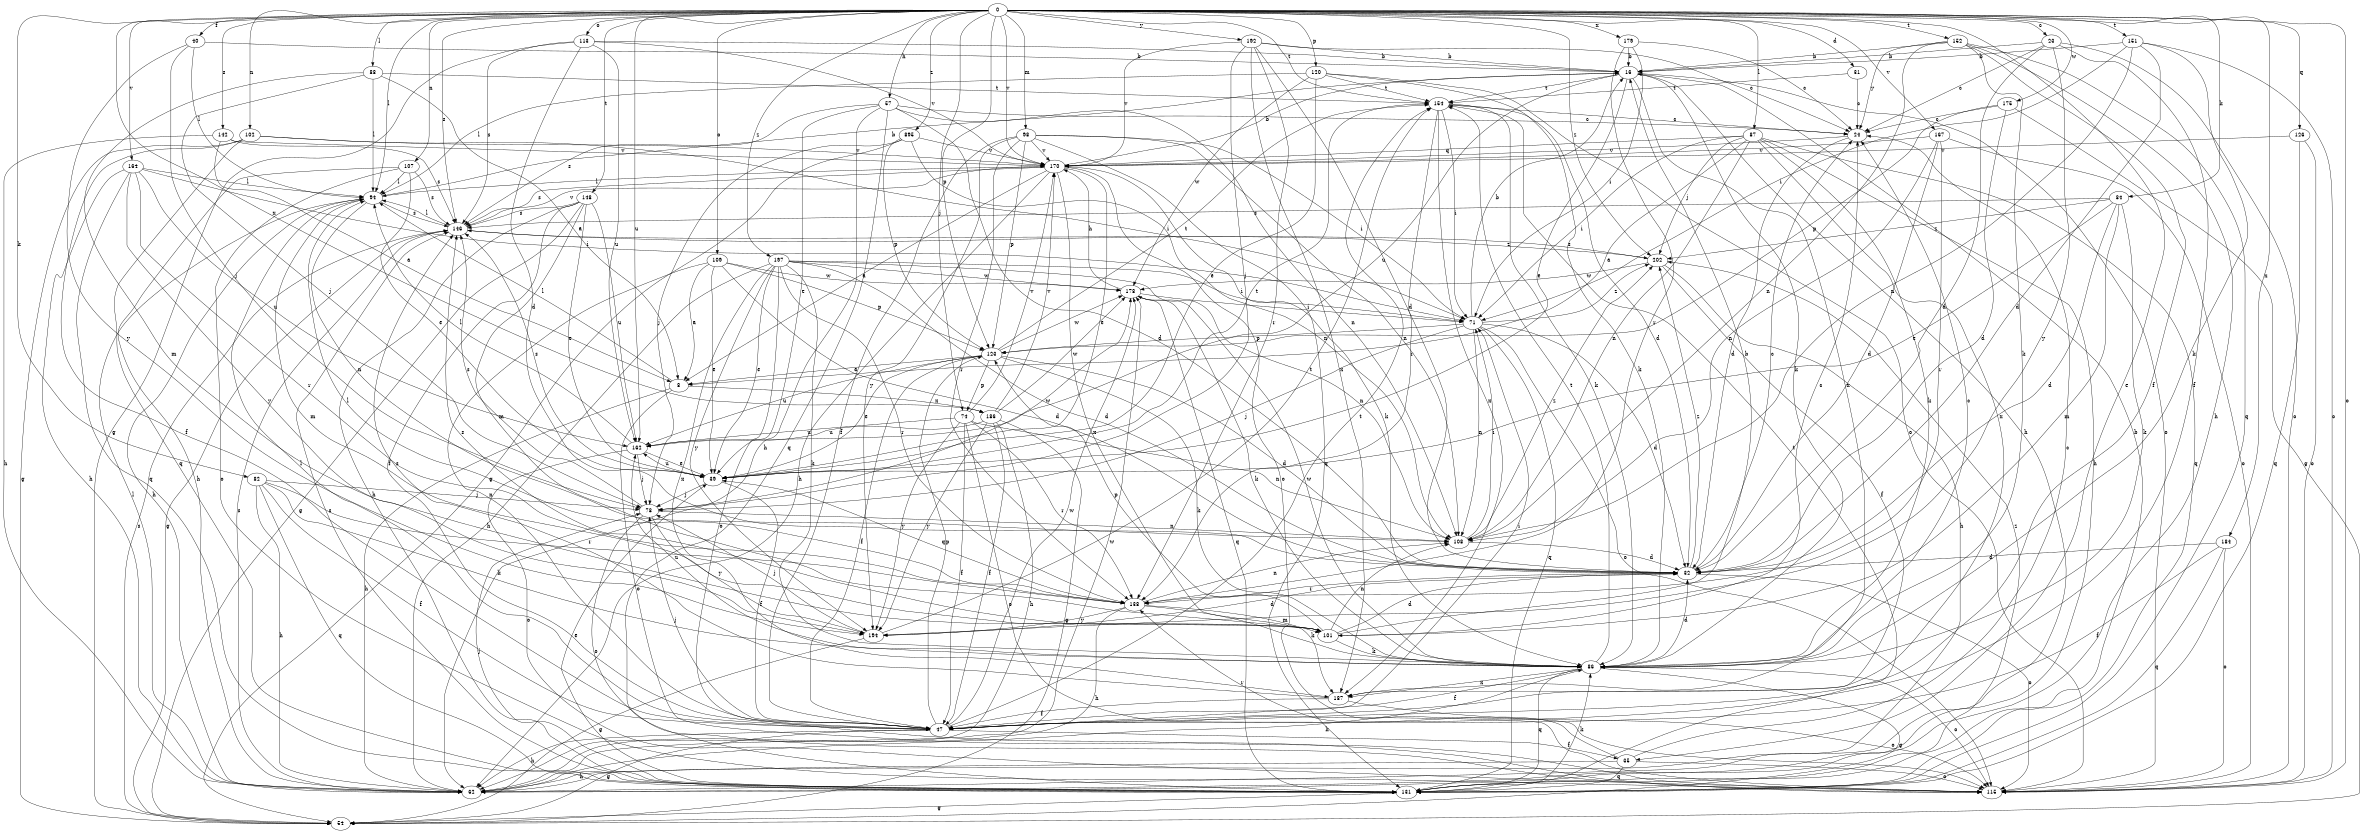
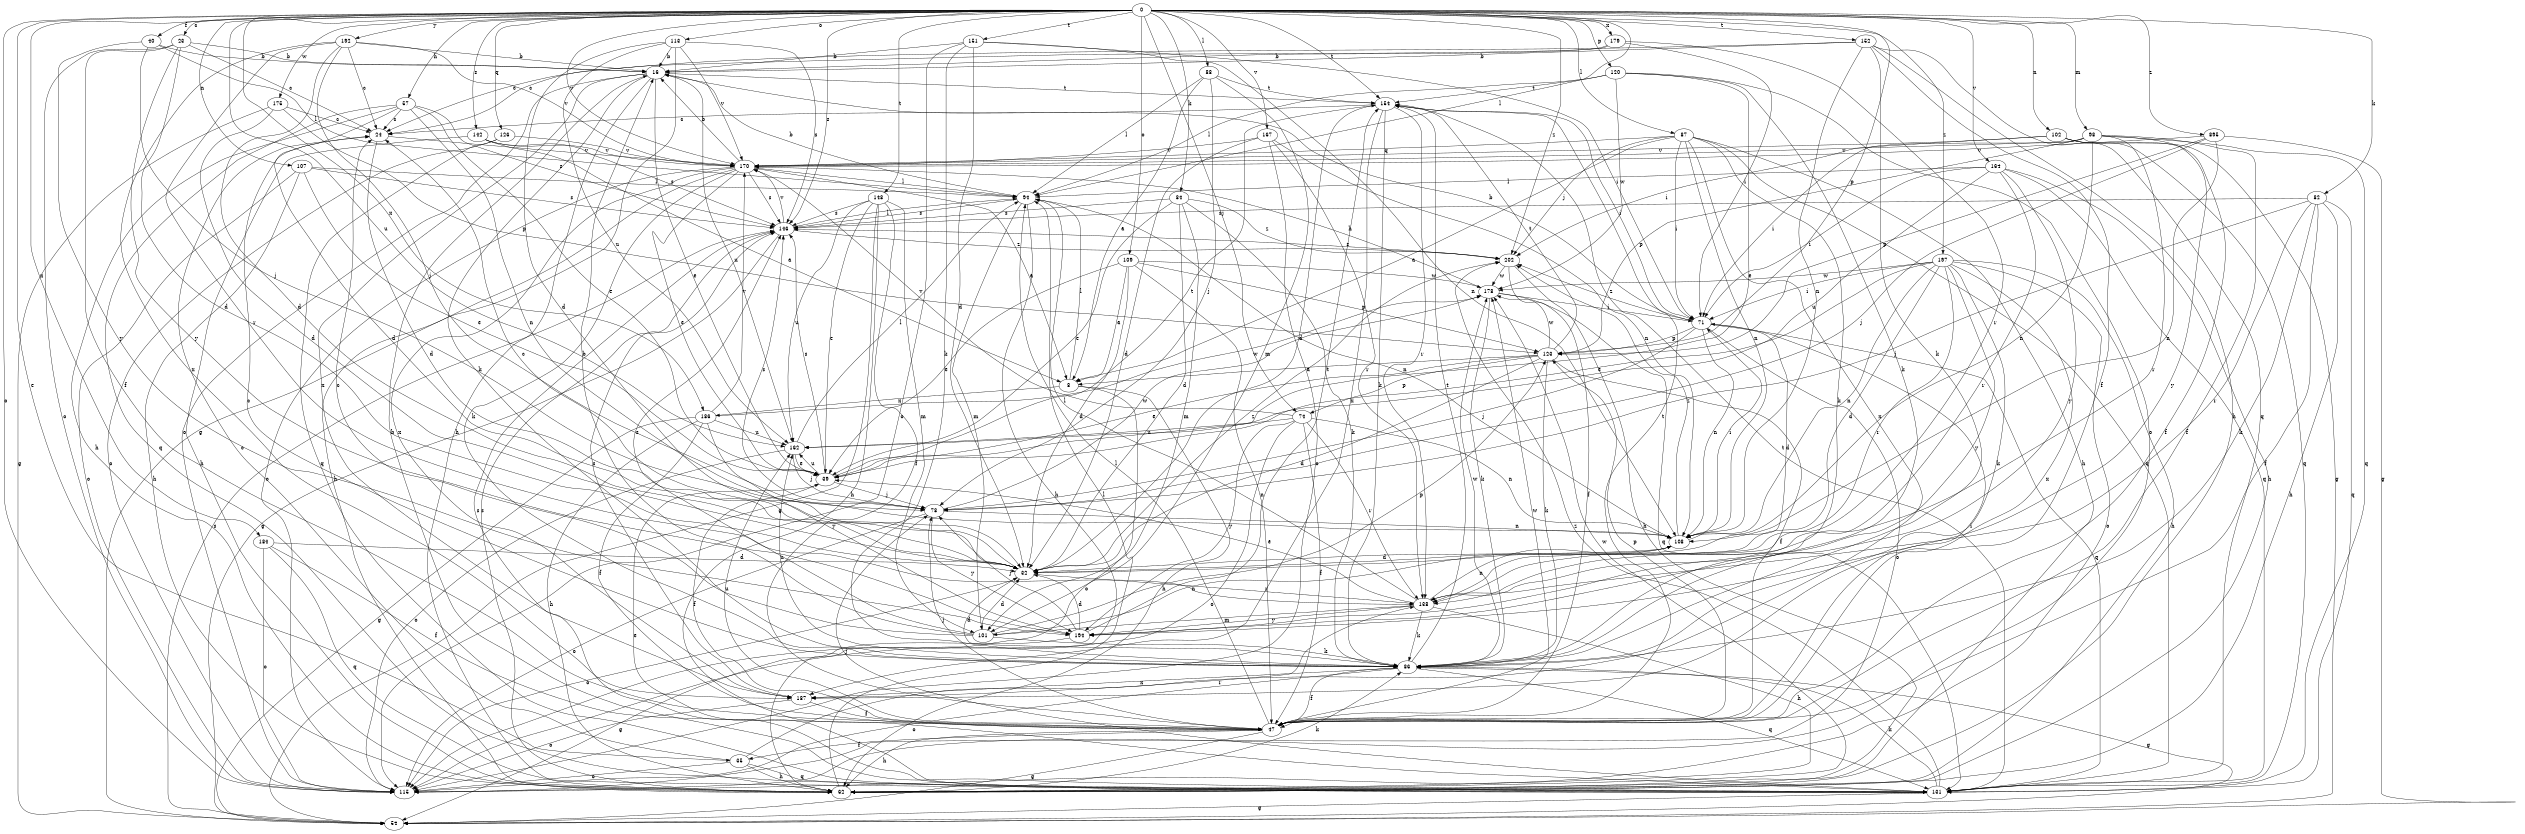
(1857, 73) -> none
(1873, 88) -> (514, 88)
(837, 182) -> (1776, 167)
none -> (1590, 205)
(821, 387) -> (888, 714)
(944, 542) -> (1270, 542)
